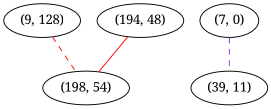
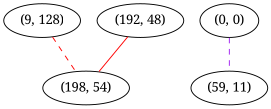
(140, 21) -> (140, 21)
(229, 21) -> (229, 21)
(229, 88) -> (229, 88)
